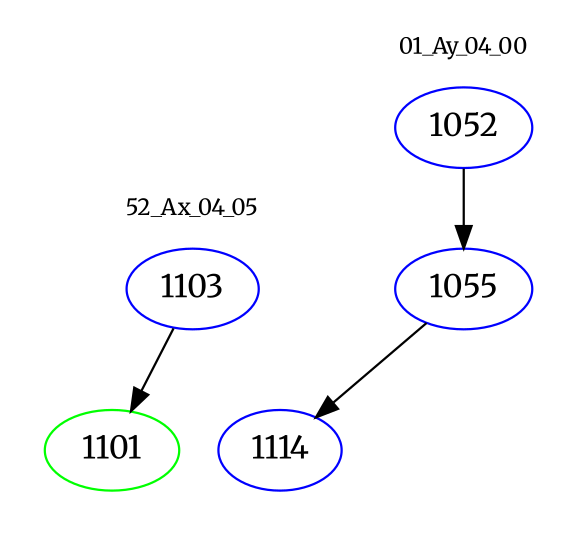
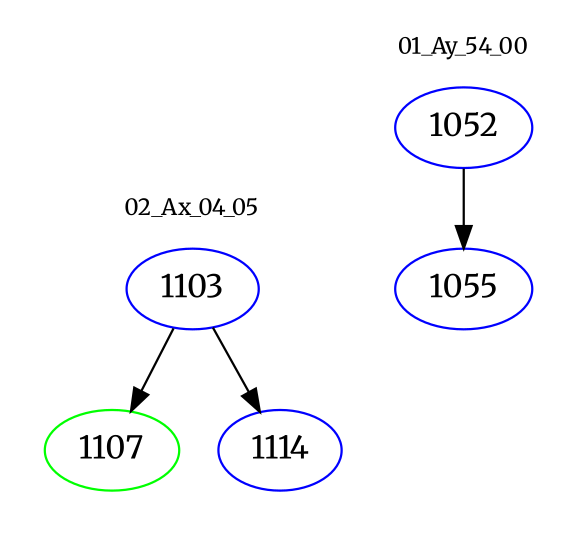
(464, 48) -> (464, 48)
(193, 209) -> (193, 209)
(380, 363) -> (231, 360)
(112, 450) -> (112, 450)
